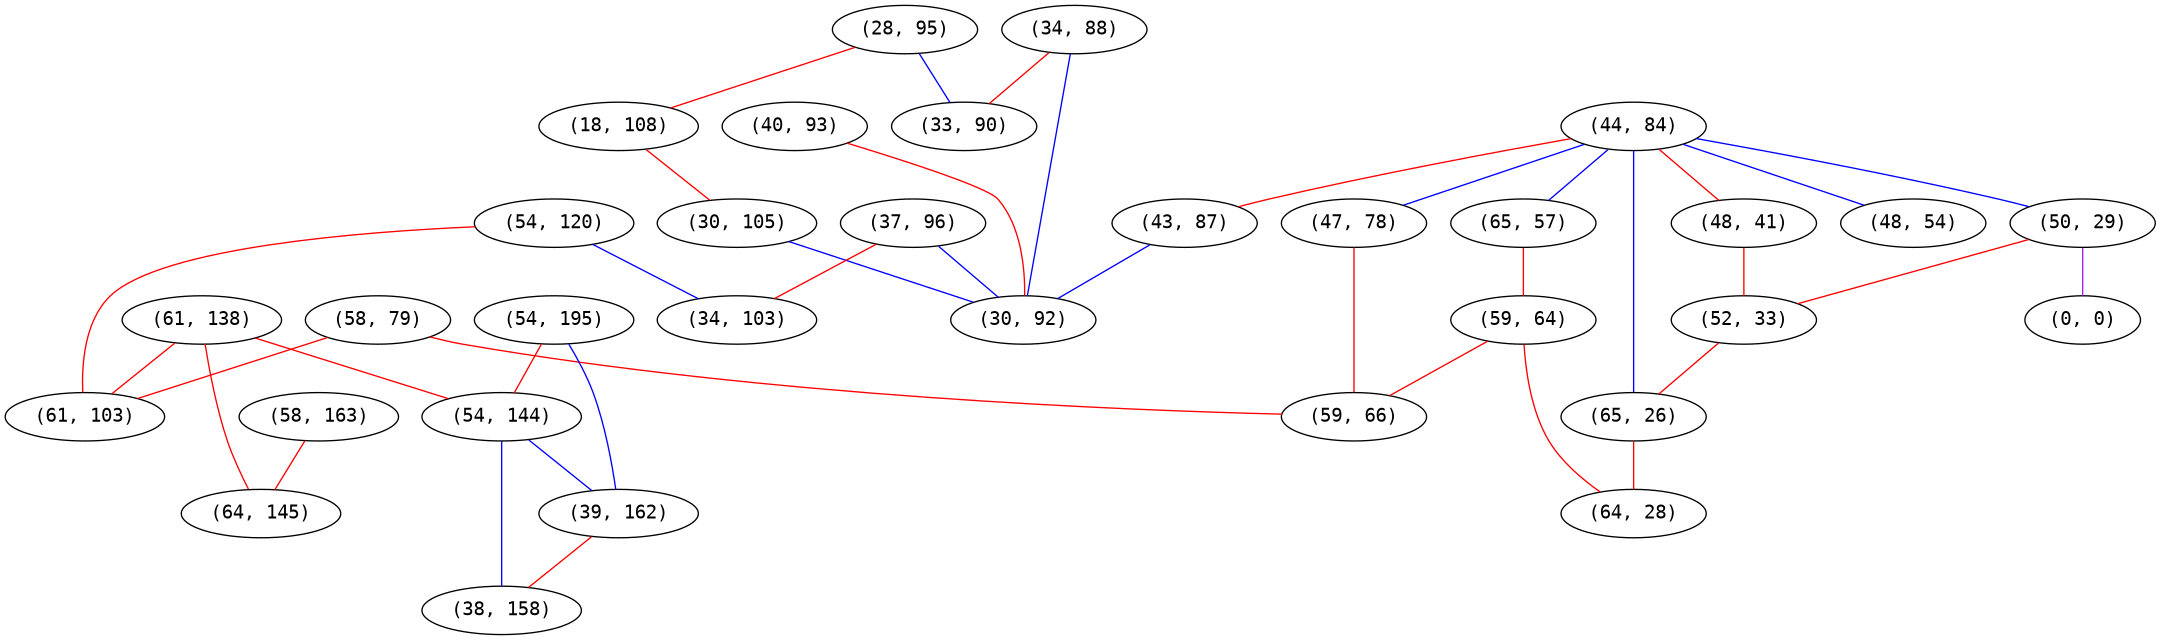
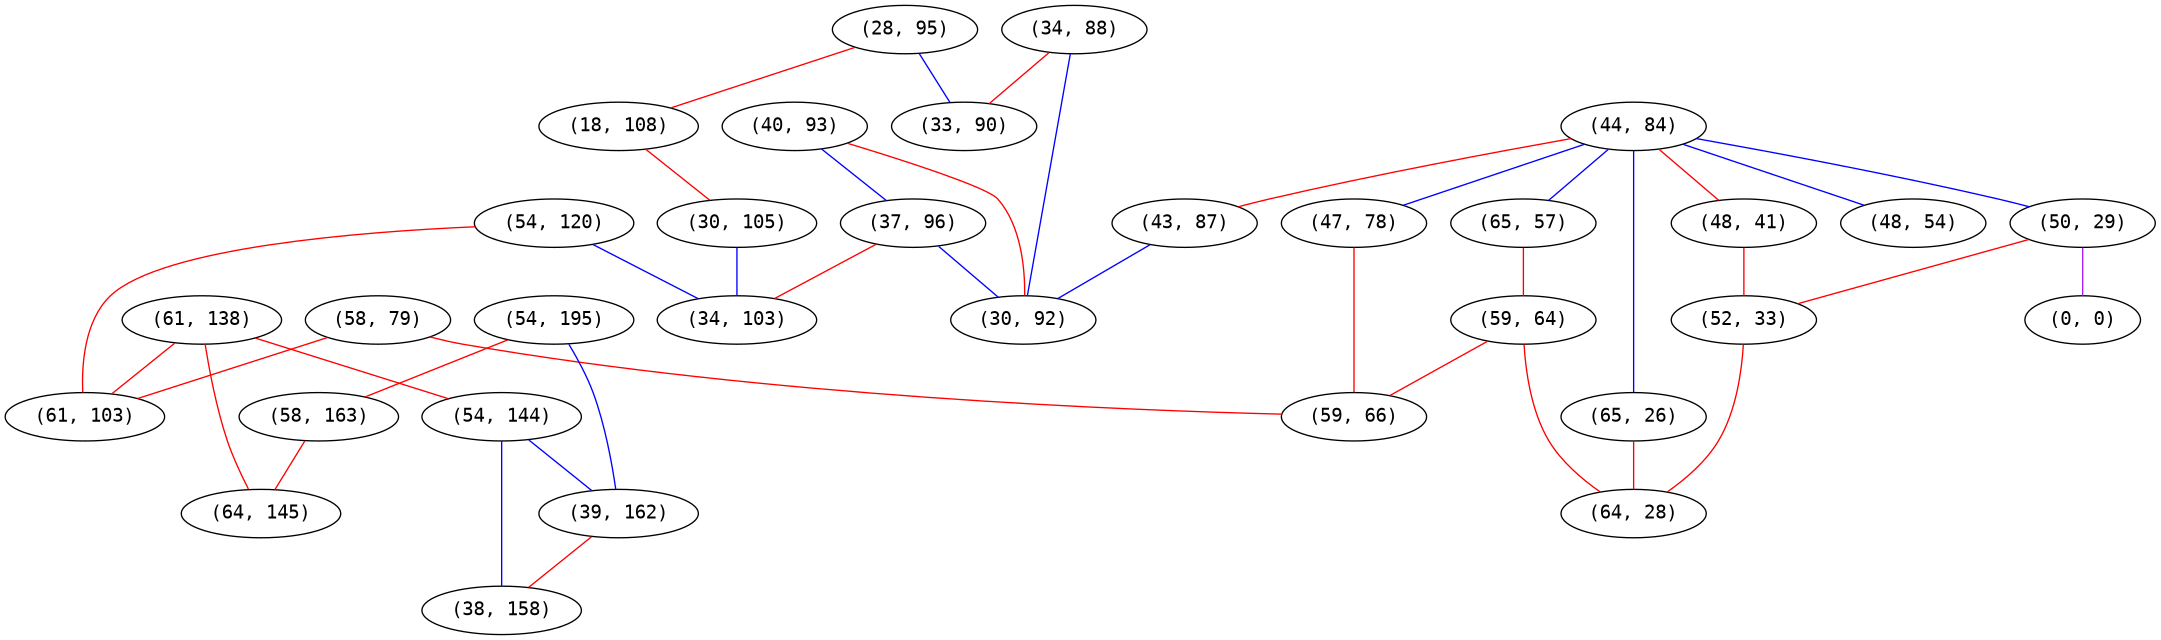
none -> (854, 175)
(881, 272) -> (737, 272)
(528, 368) -> (436, 368)
(1689, 369) -> (1725, 429)
